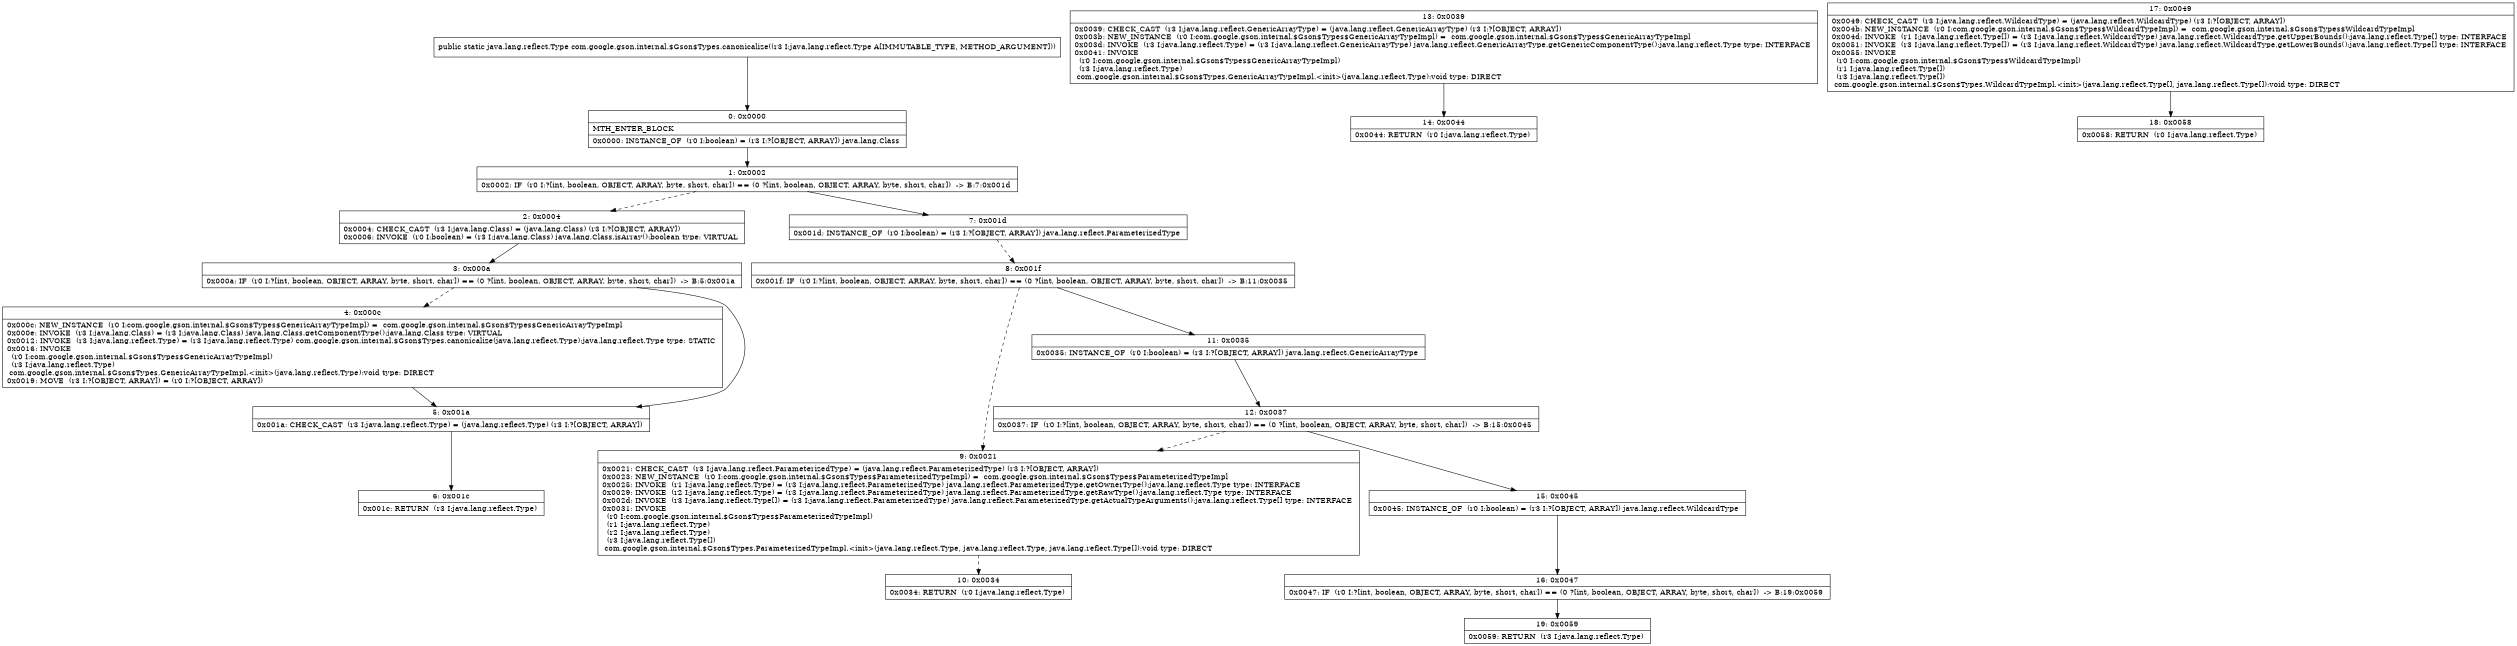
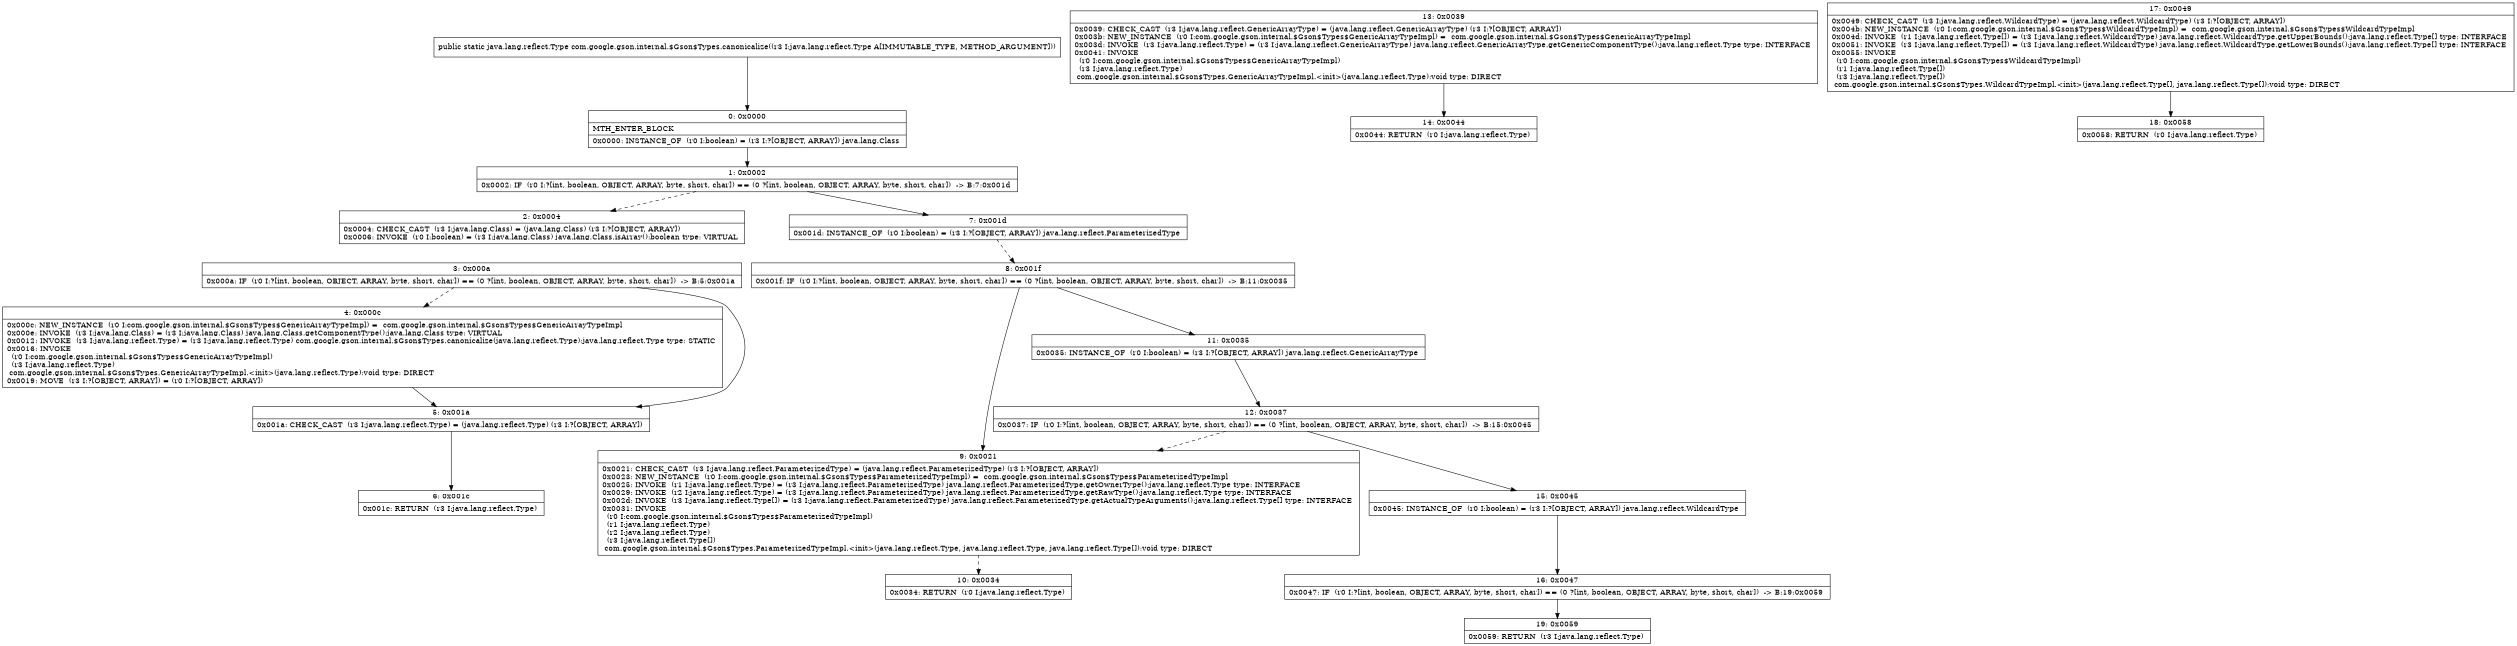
(506, 252) -> none
(998, 366) -> (998, 366)
